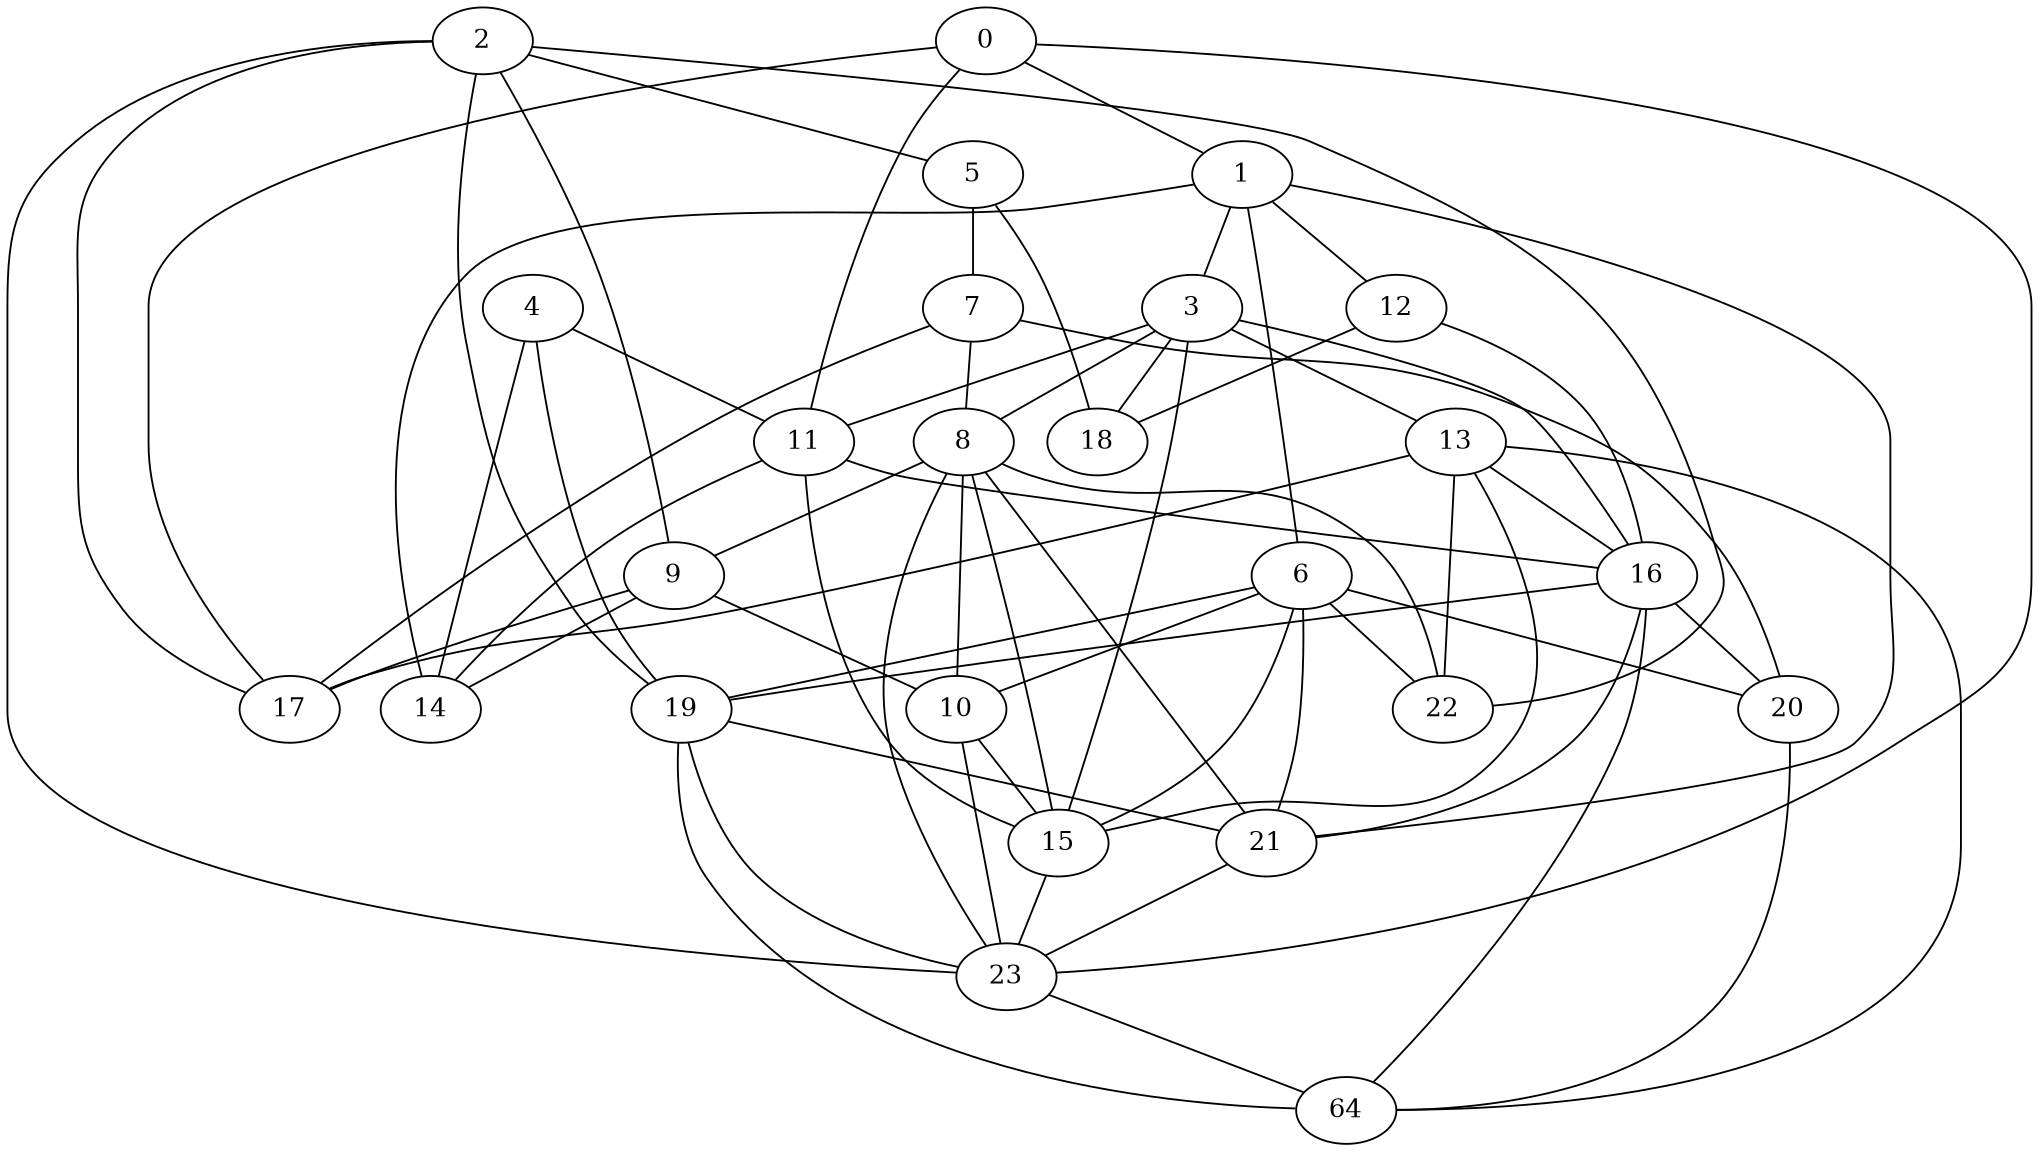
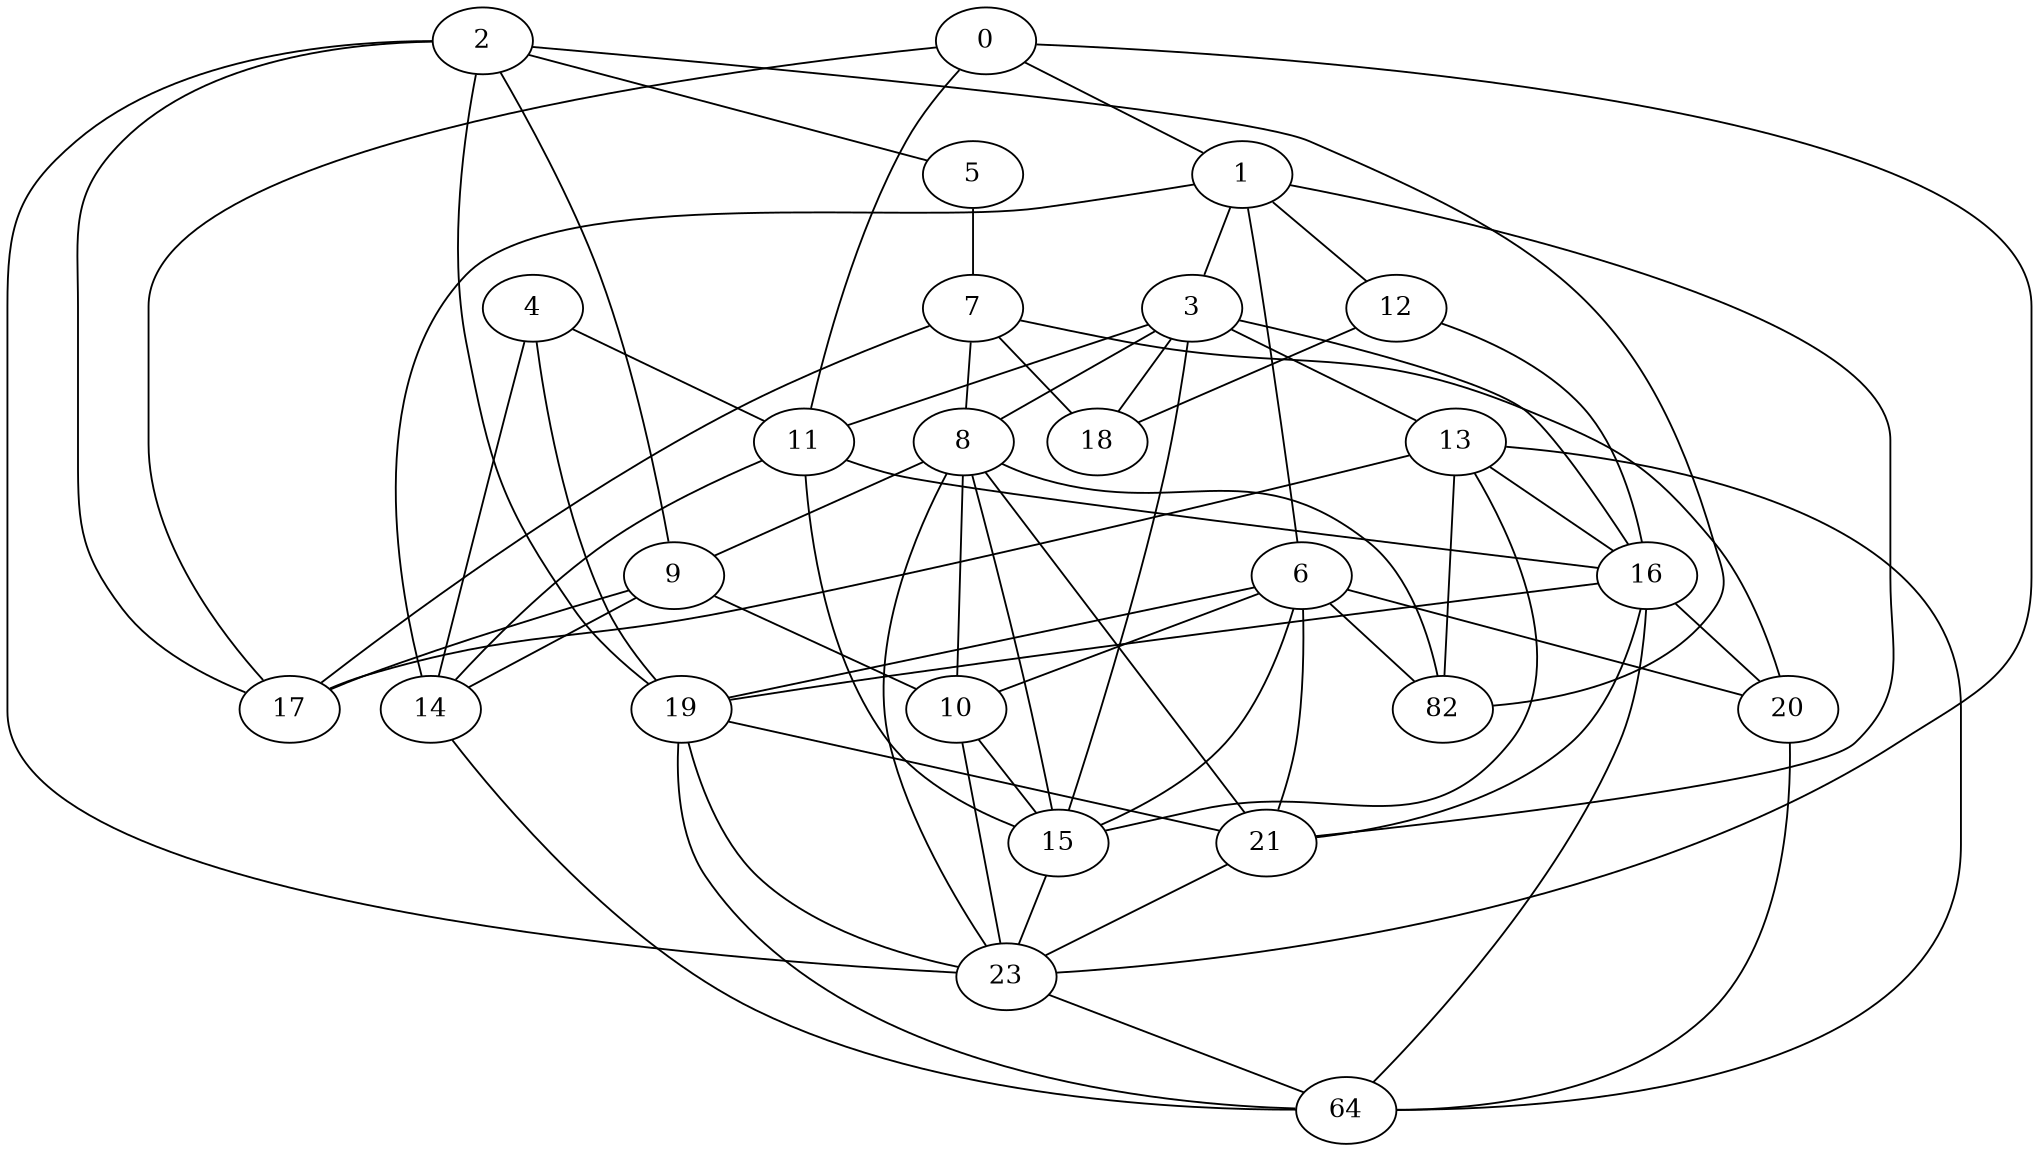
(1052, 302) -> (1035, 375)
(1443, 709) -> (1443, 709)
none -> (822, 1038)
